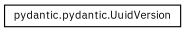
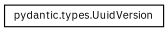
(93, 16) -> (84, 16)
